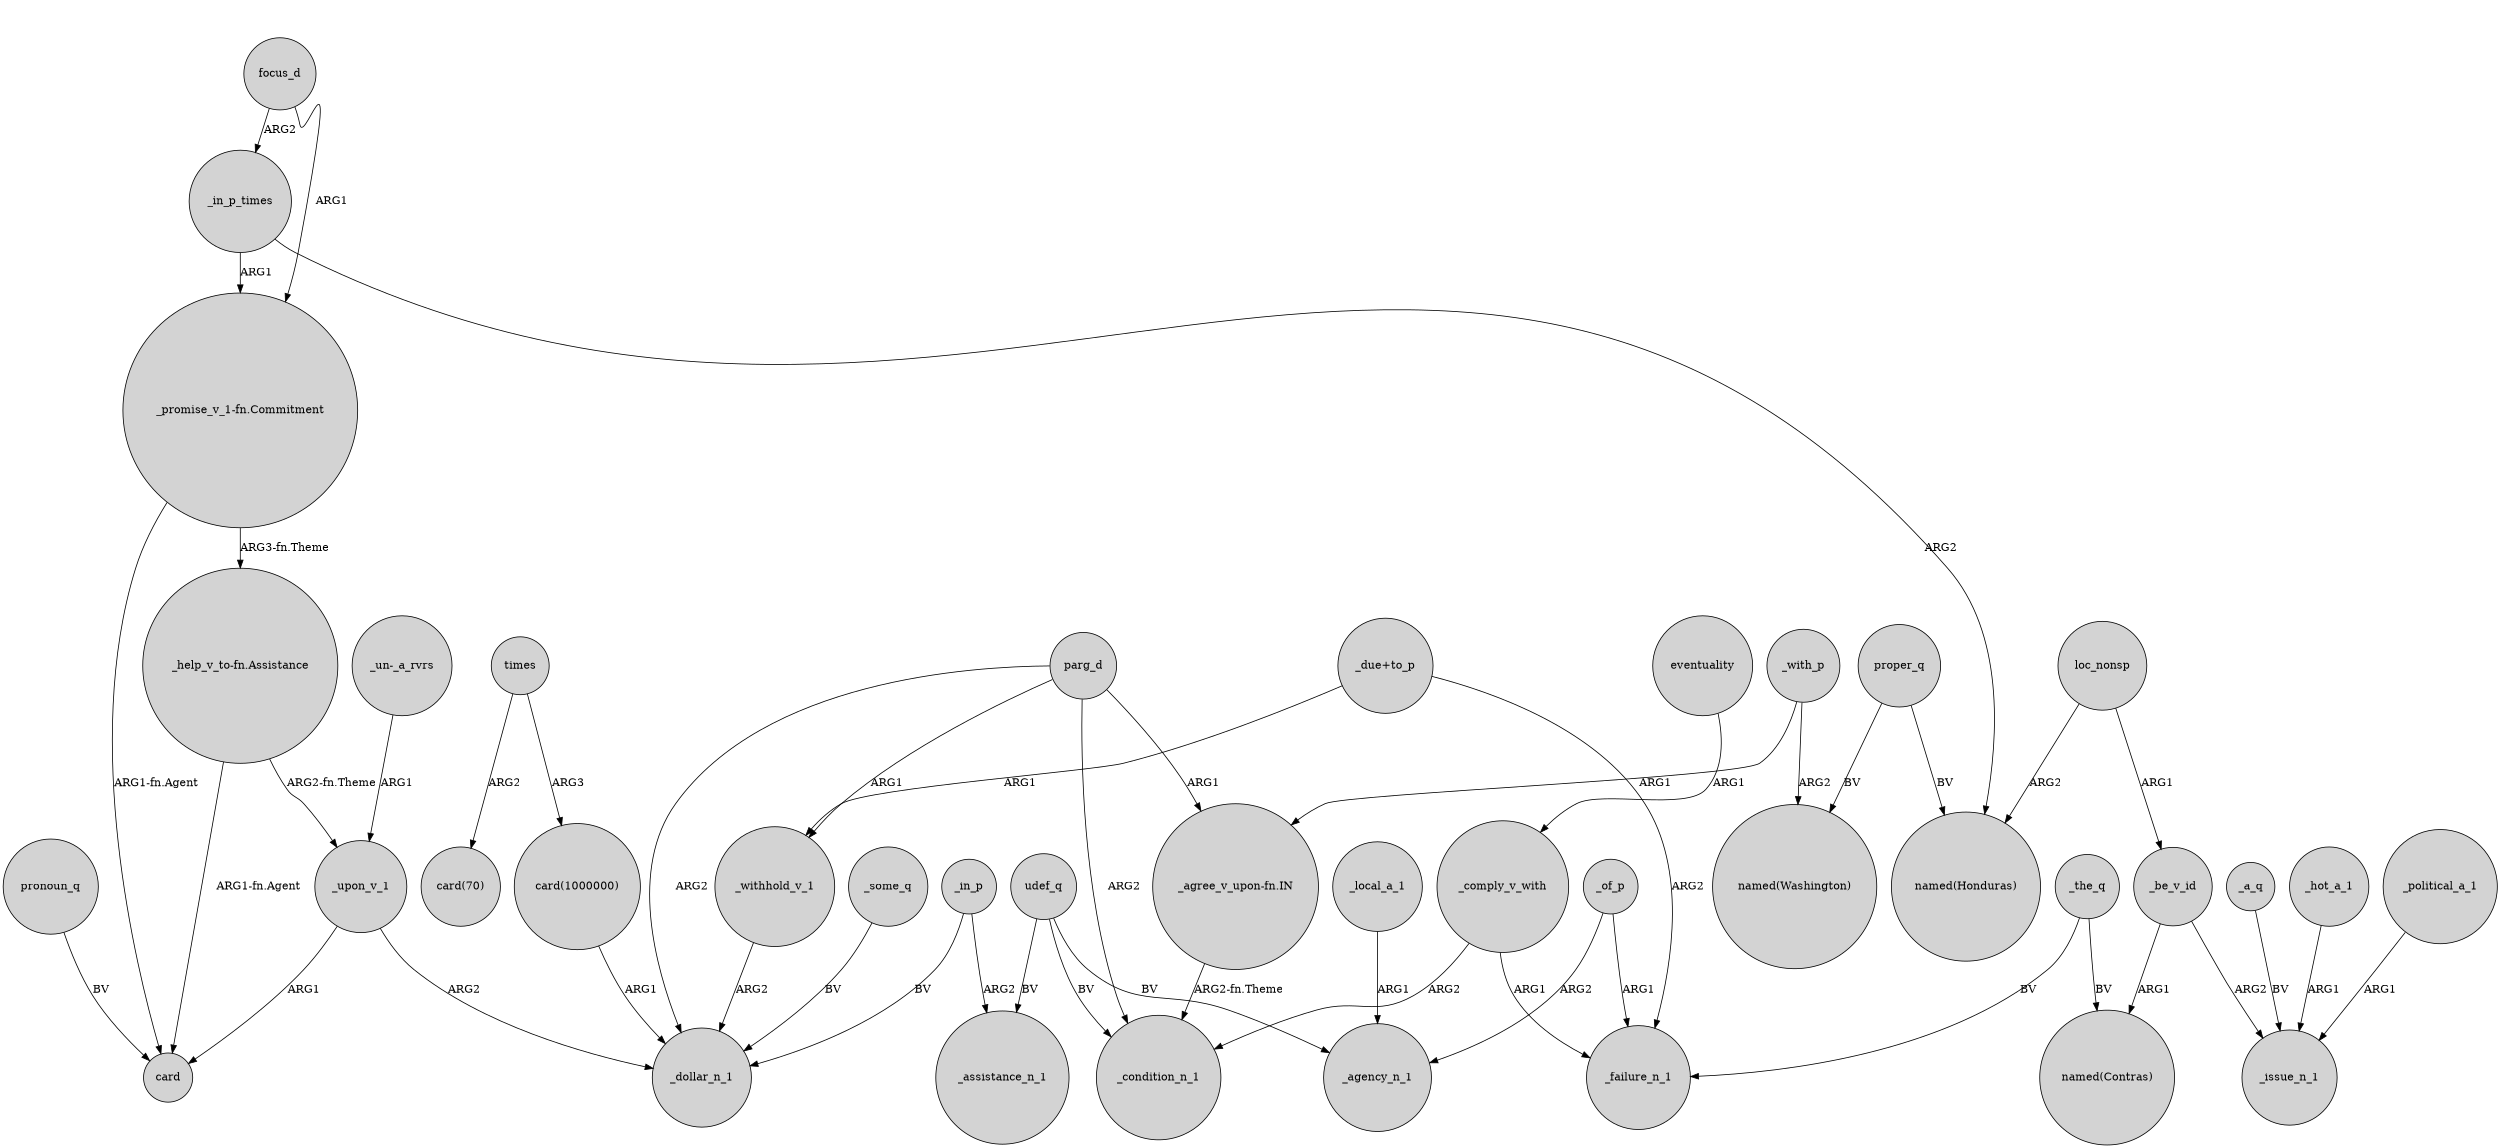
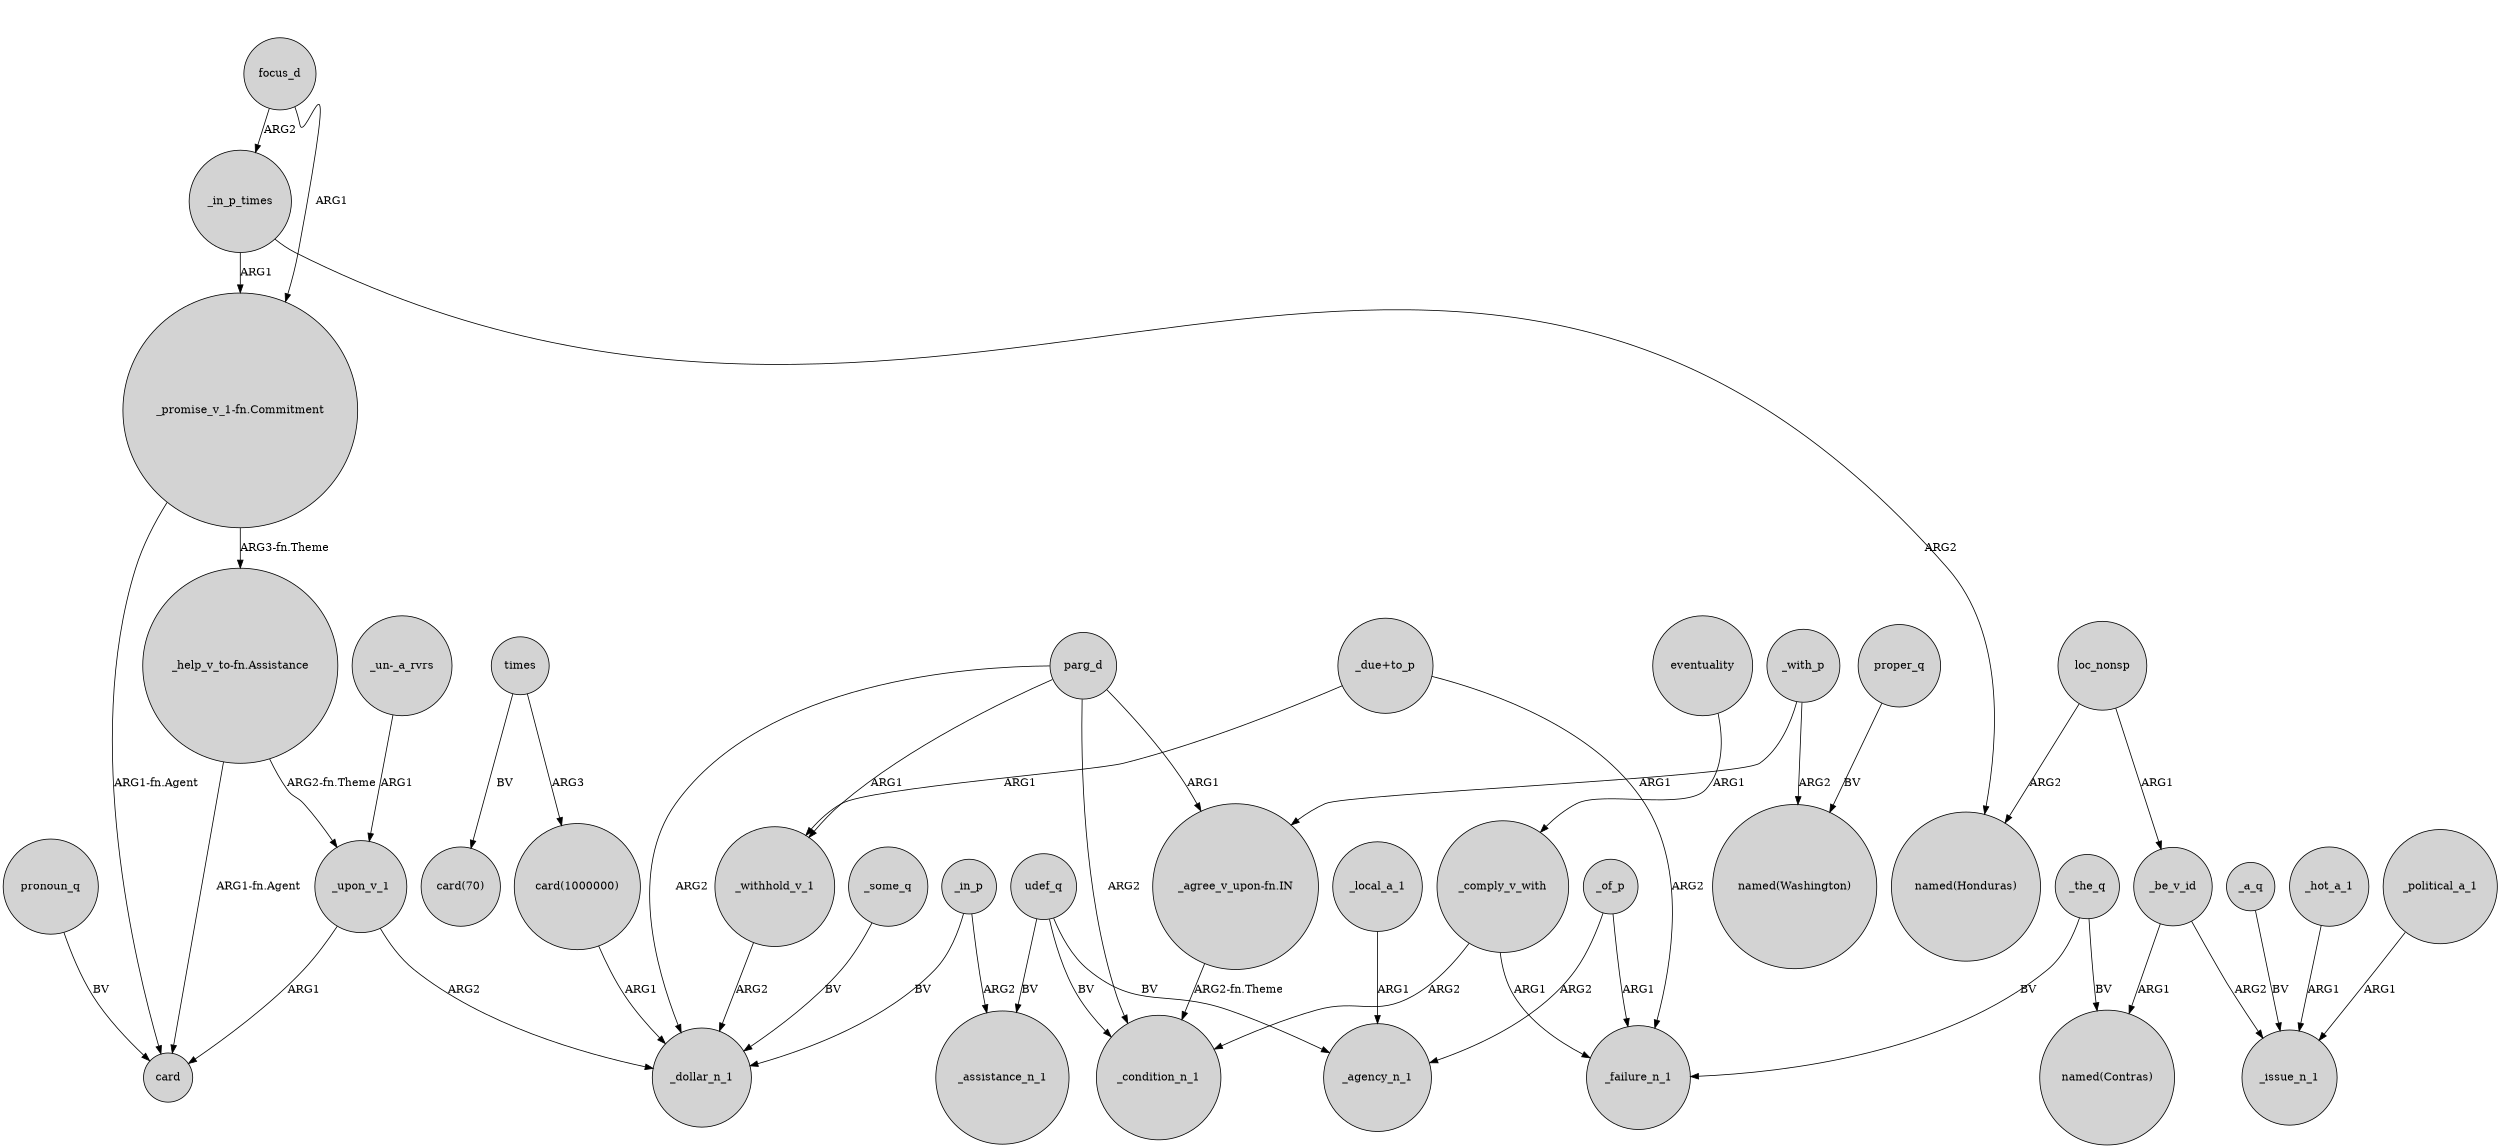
(1927, 756) -> none
(505, 783) -> (505, 783)
